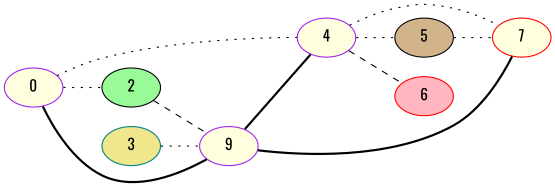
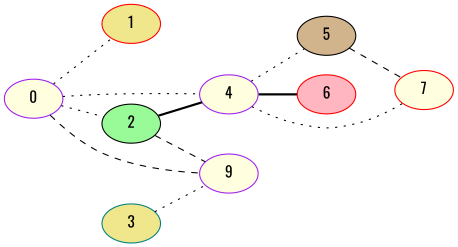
none -> (131, 24)
(473, 38) -> (375, 63)
(375, 67) -> (278, 94)
(278, 92) -> (180, 109)
(403, 145) -> none
(110, 178) -> (118, 159)
